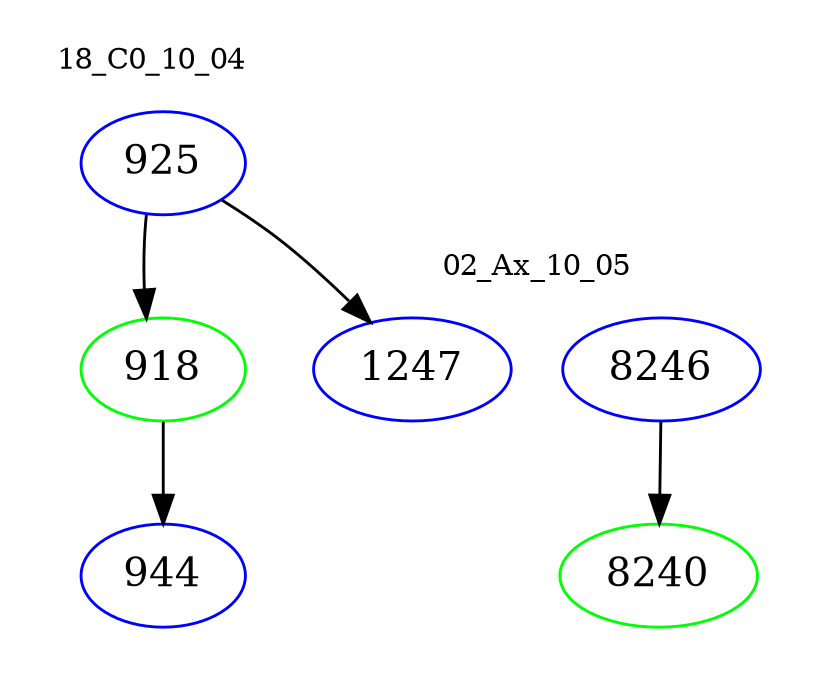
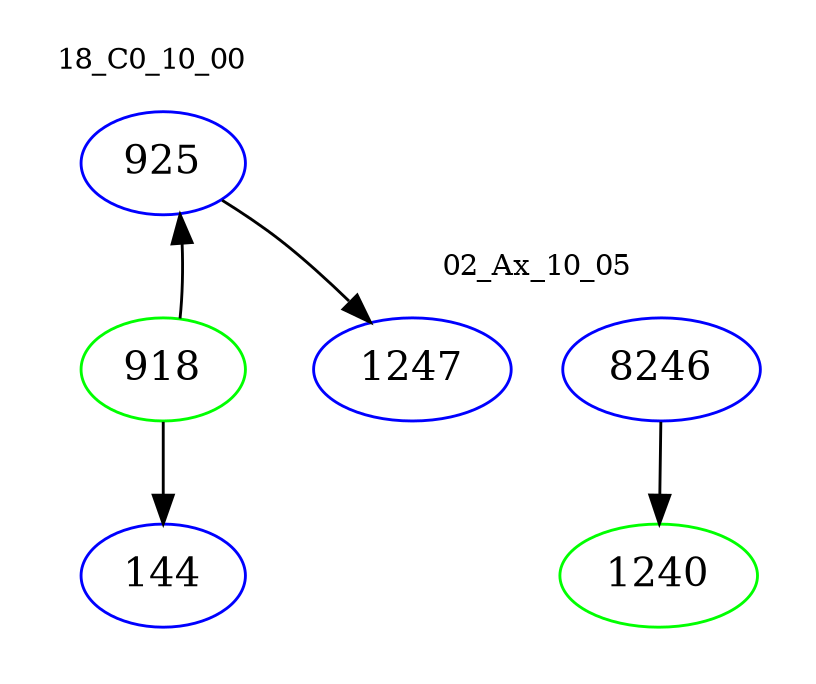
(152, 62) -> (152, 62)
(144, 252) -> (182, 281)
(163, 576) -> (163, 576)
(659, 576) -> (659, 576)
